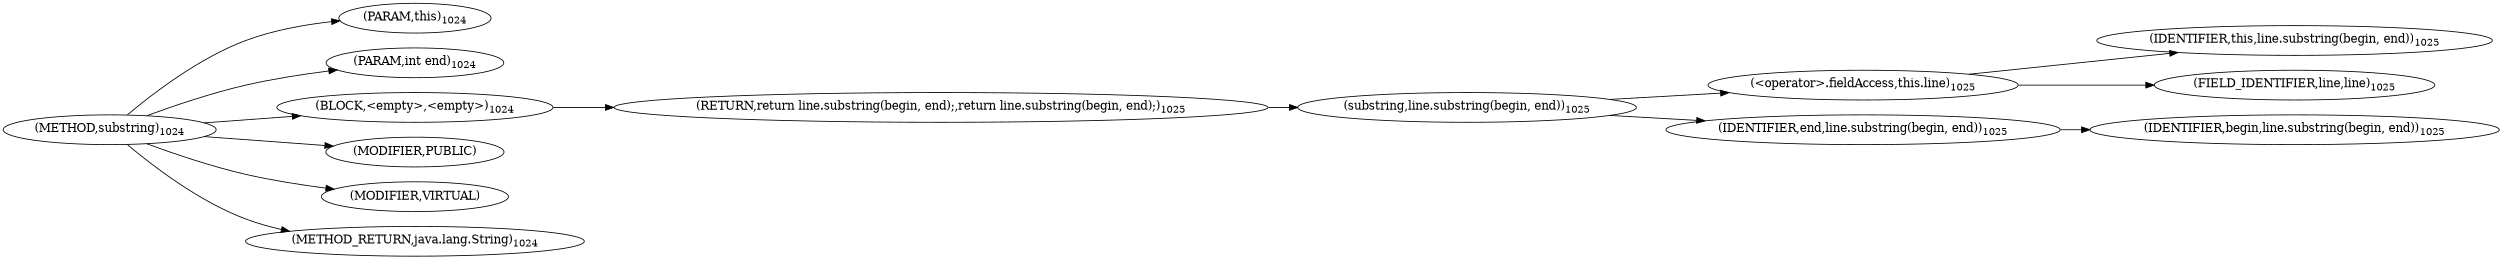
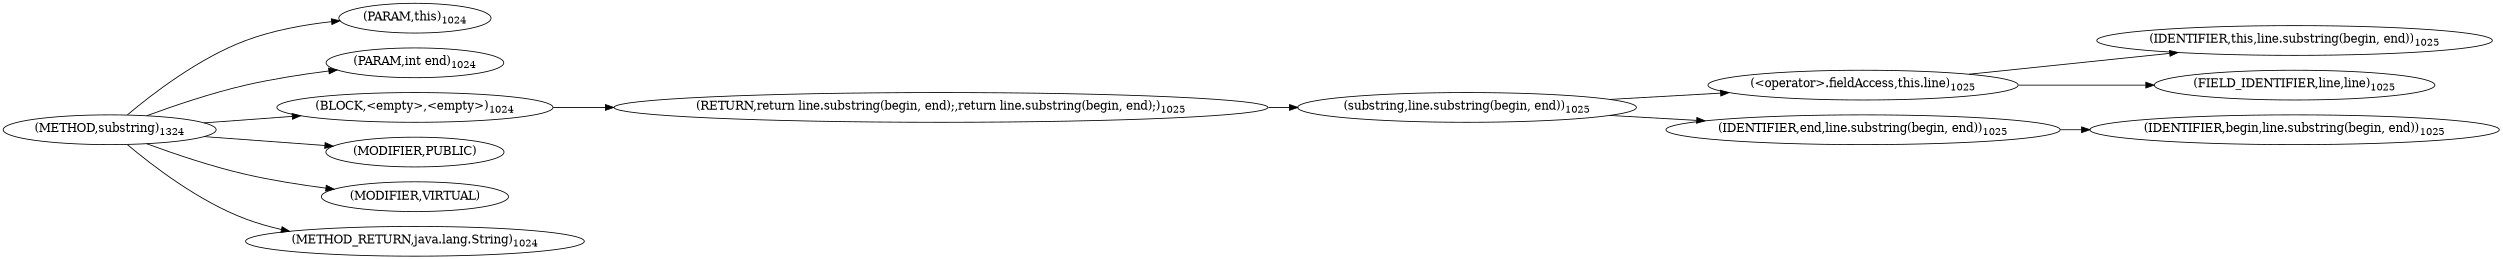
(172, 129) -> (172, 129)
